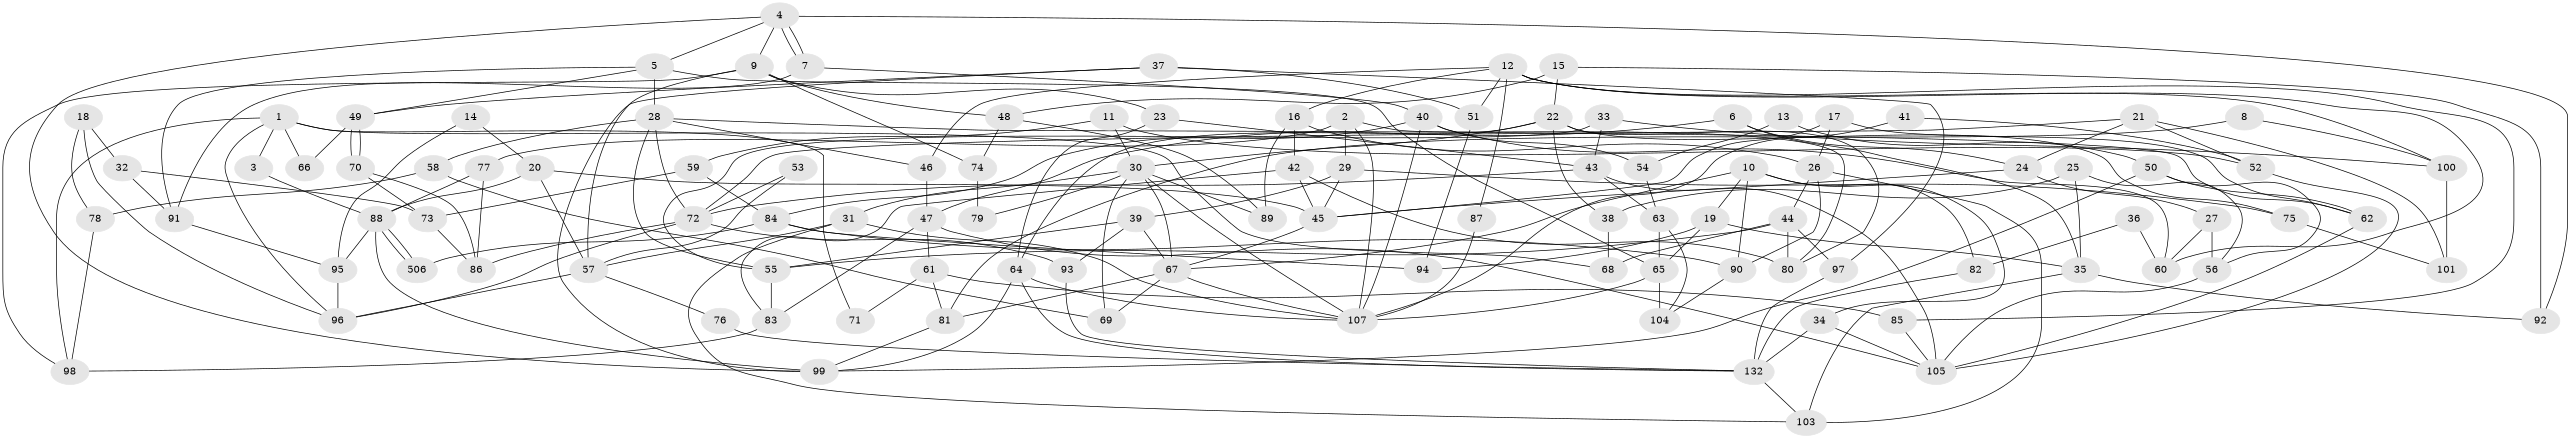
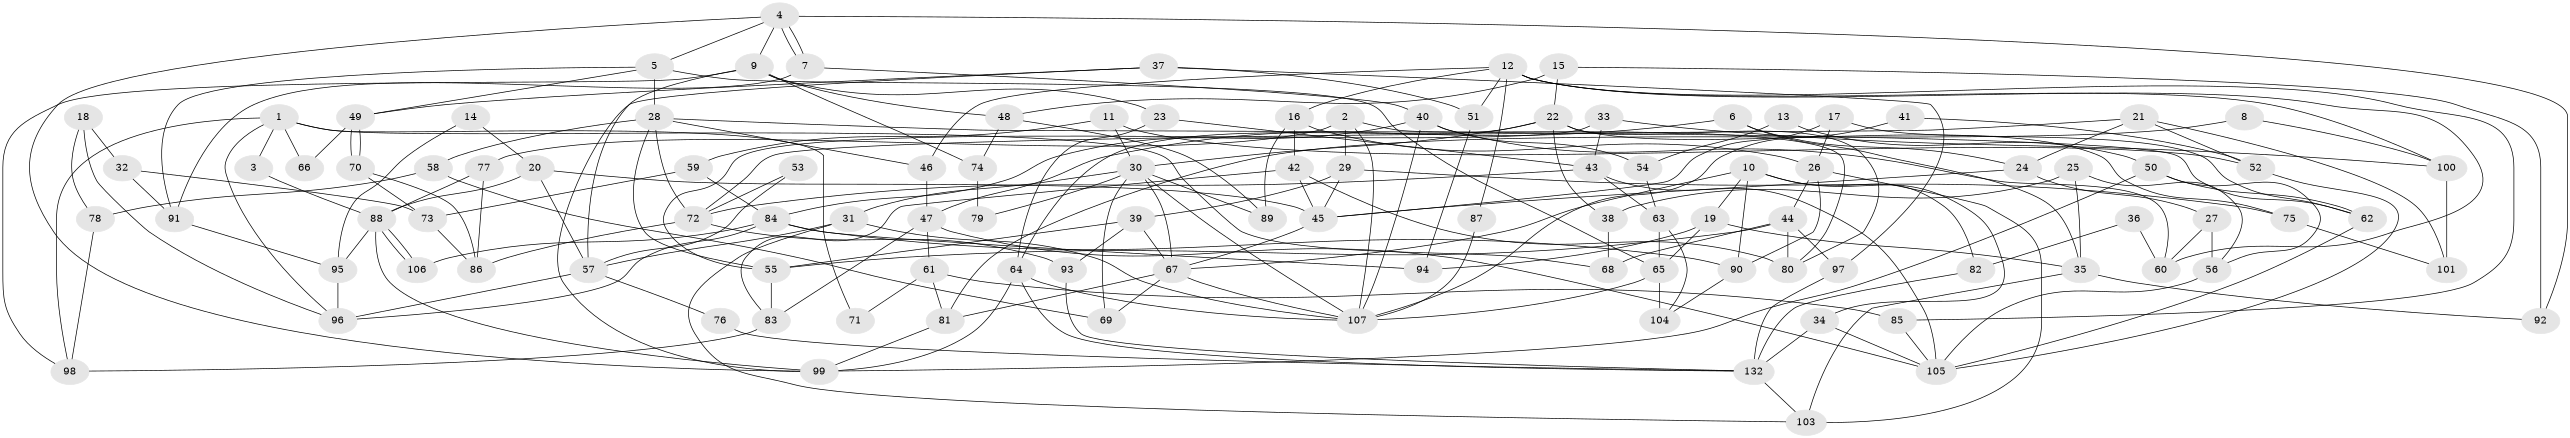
(417, 270) -> (417, 270)
(518, 277) -> (564, 296)
